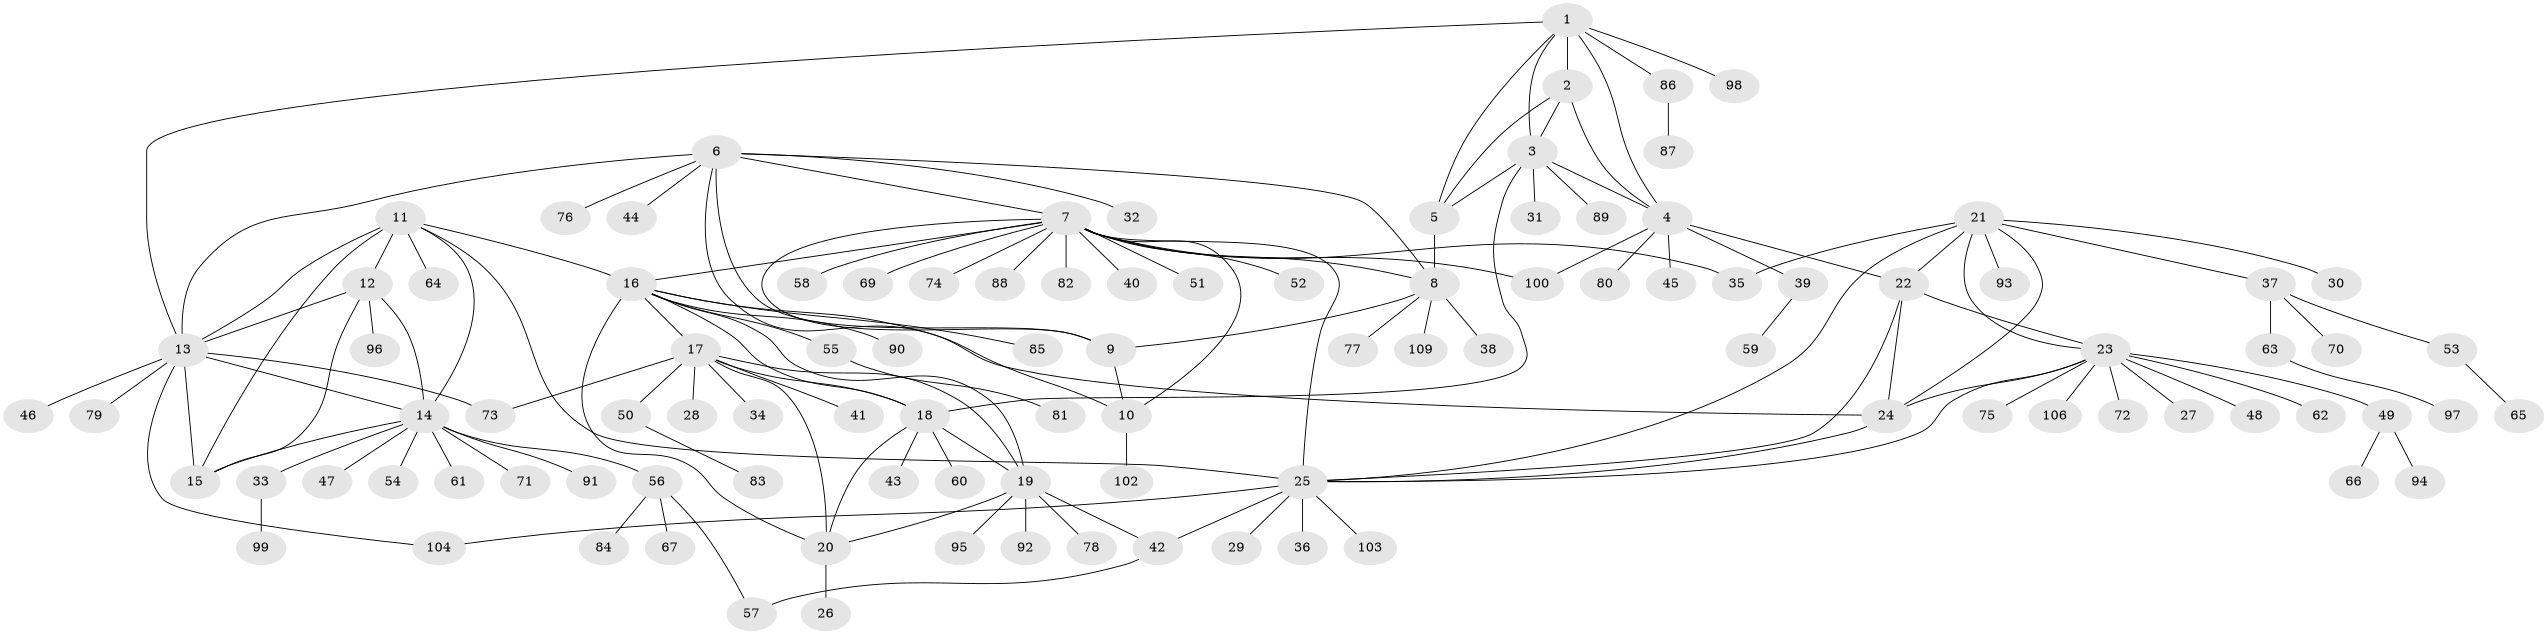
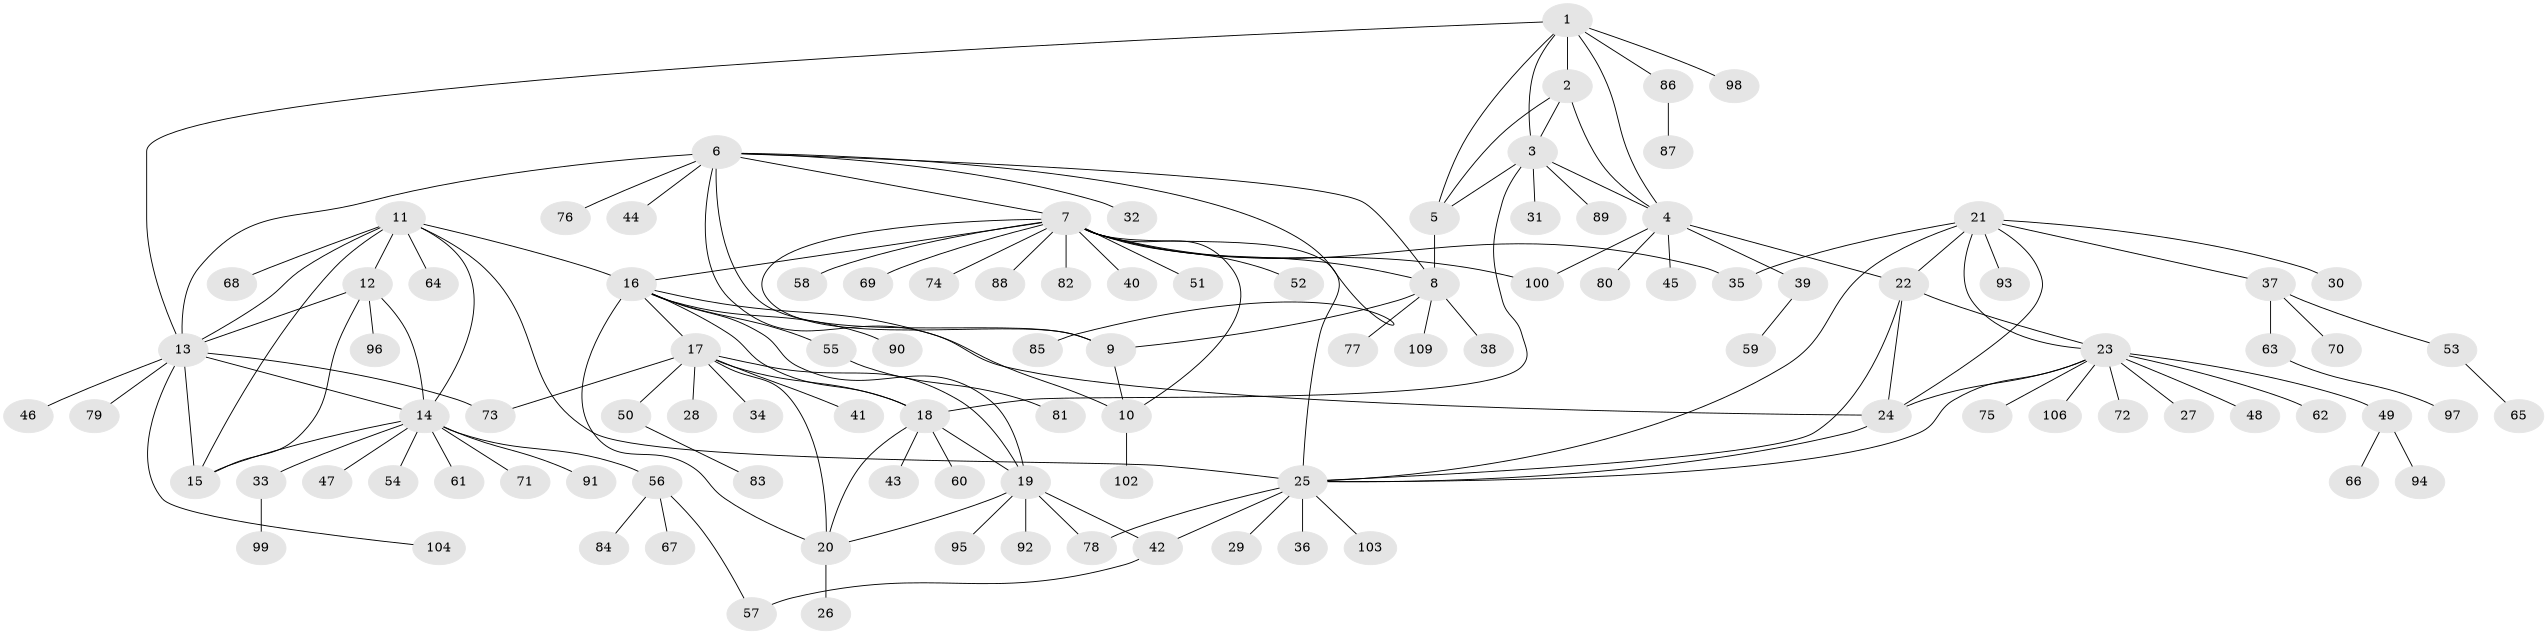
none -> (232, 284)
(835, 318) -> (1256, 220)
(871, 515) -> (1194, 509)
